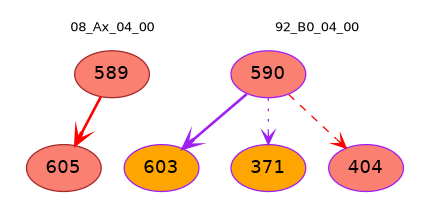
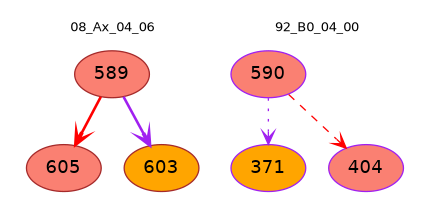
(113, 28) -> (113, 28)
(229, 109) -> (134, 115)
(162, 168) -> (162, 168)
